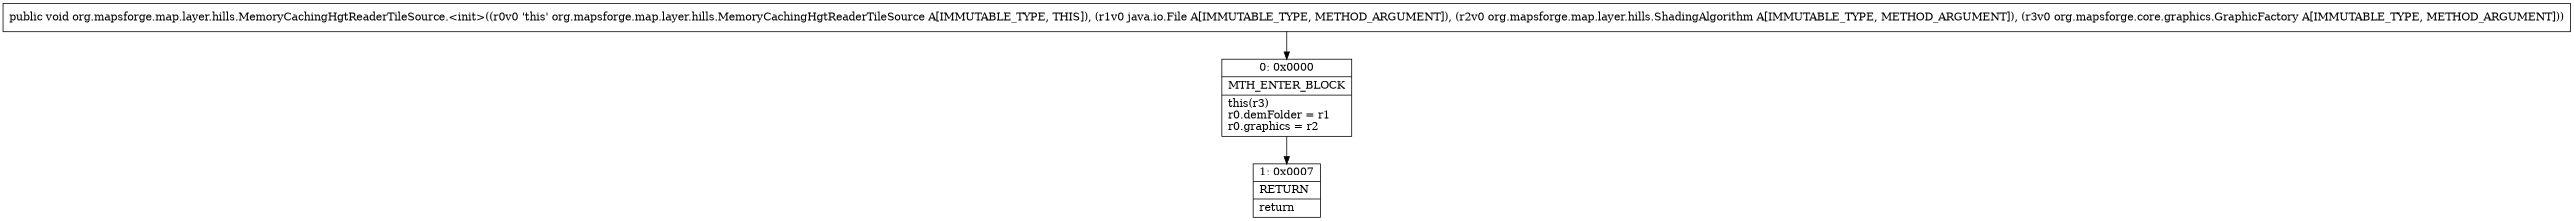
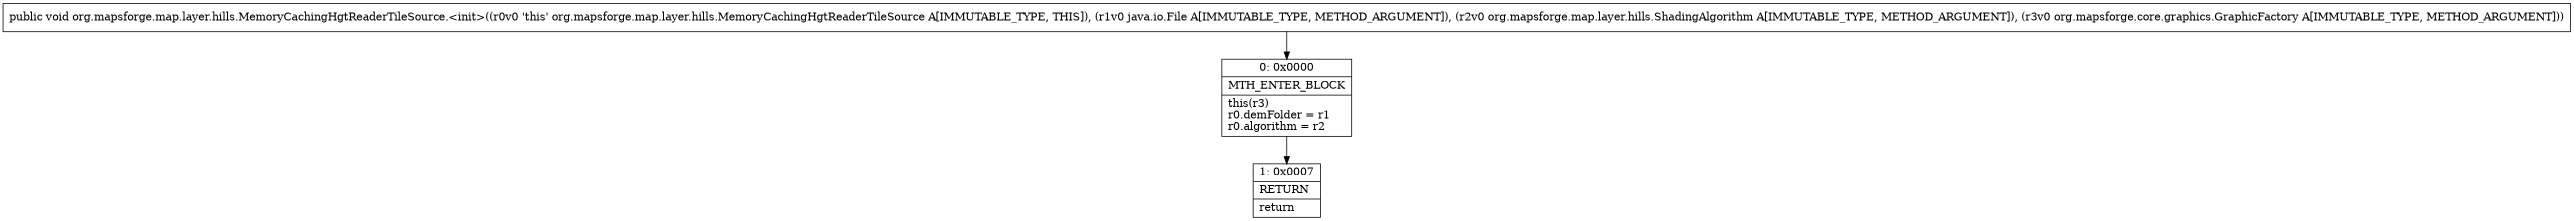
(1273, 127) -> (1276, 127)
